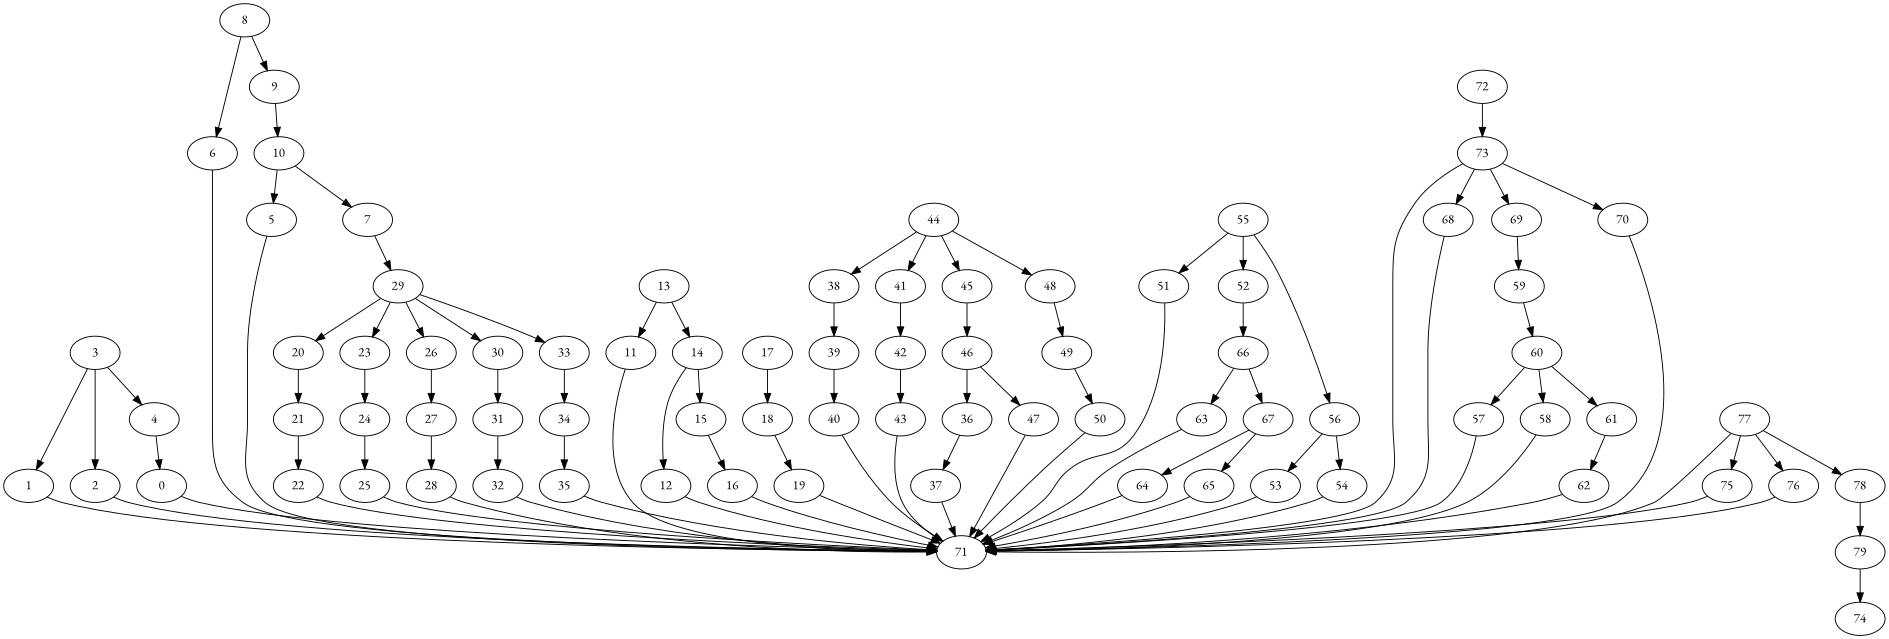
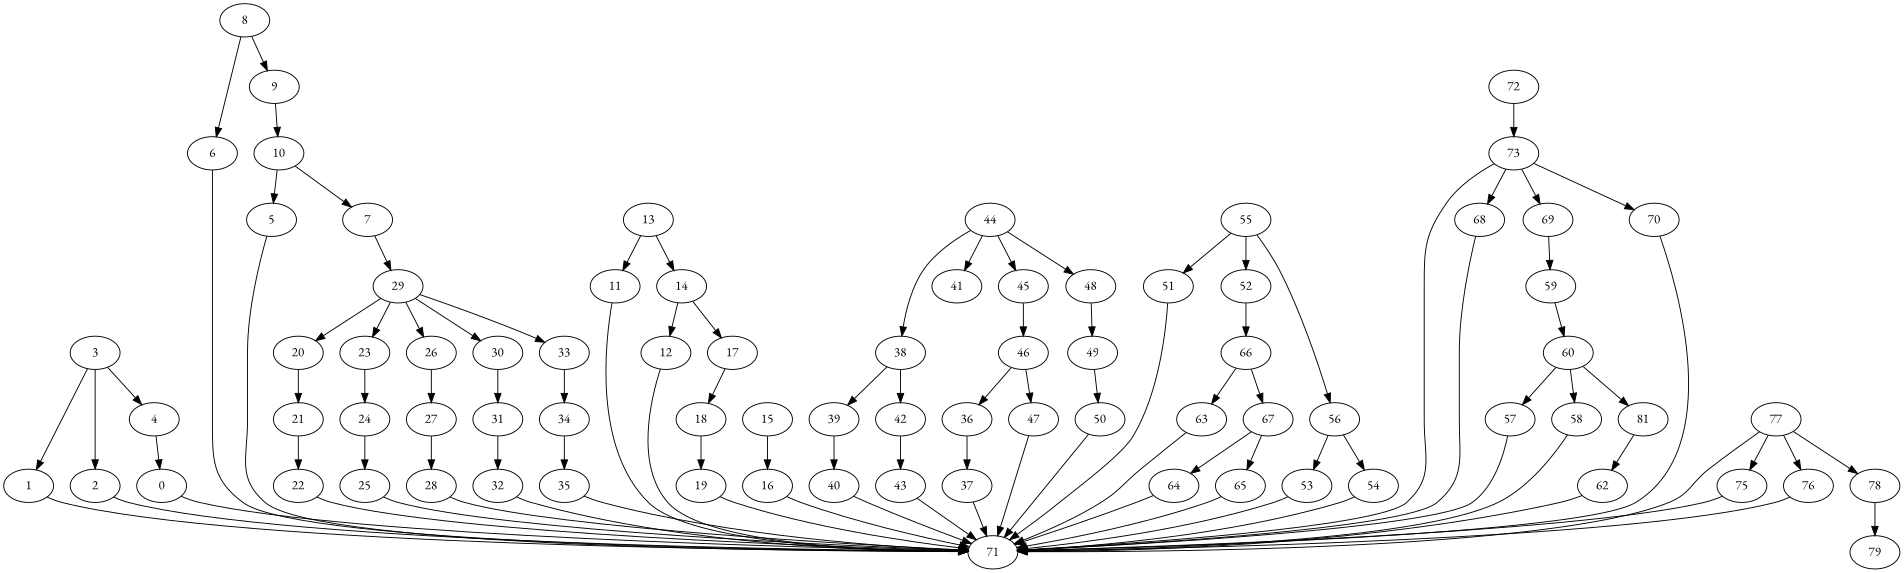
(901, 315) -> (901, 382)
(699, 382) -> (704, 316)
(1612, 419) -> (1643, 419)
(1860, 619) -> none
